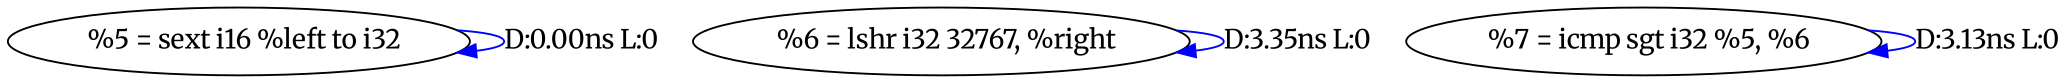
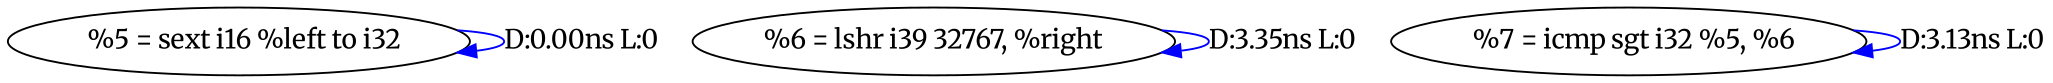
(941, 41) -> (934, 41)
